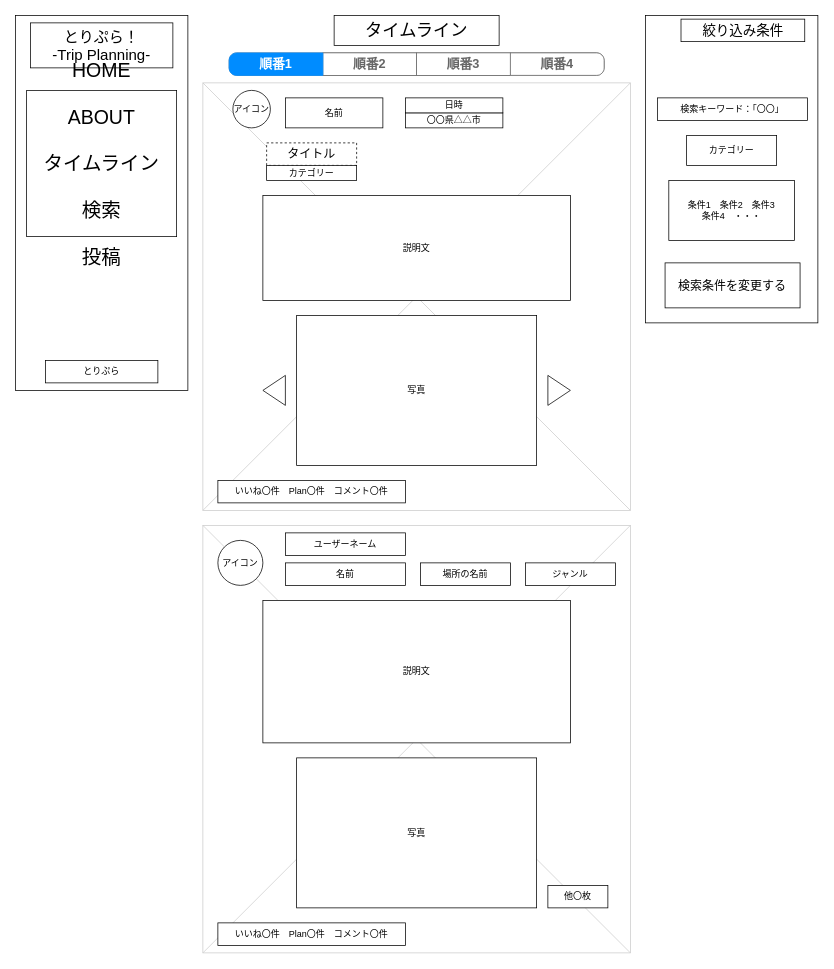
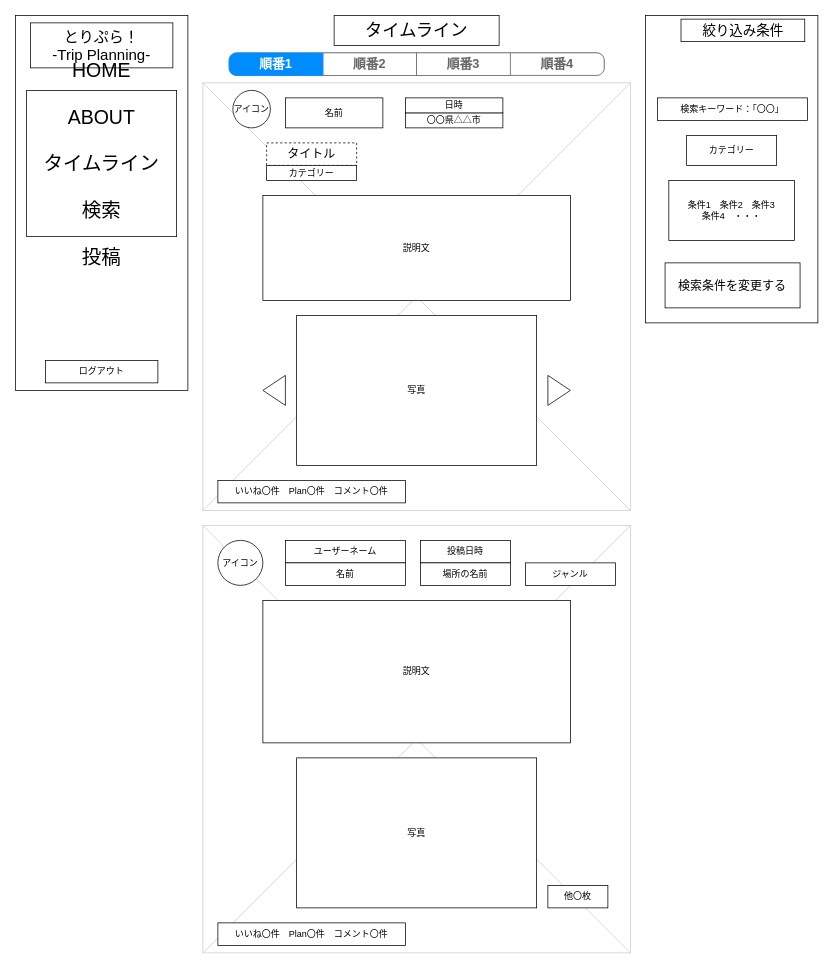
(102, 372) -> (102, 372)
(345, 544) -> (345, 552)
none -> (465, 552)
